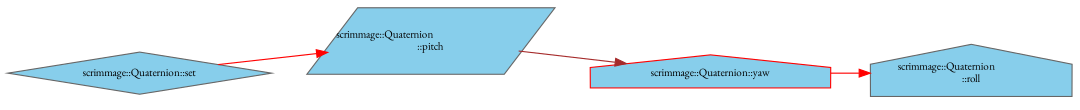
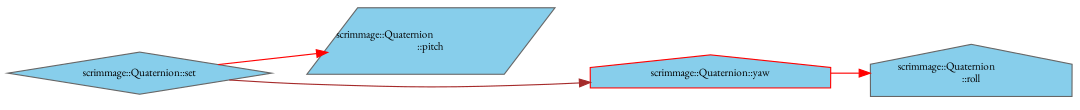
(567, 57) -> (404, 87)
